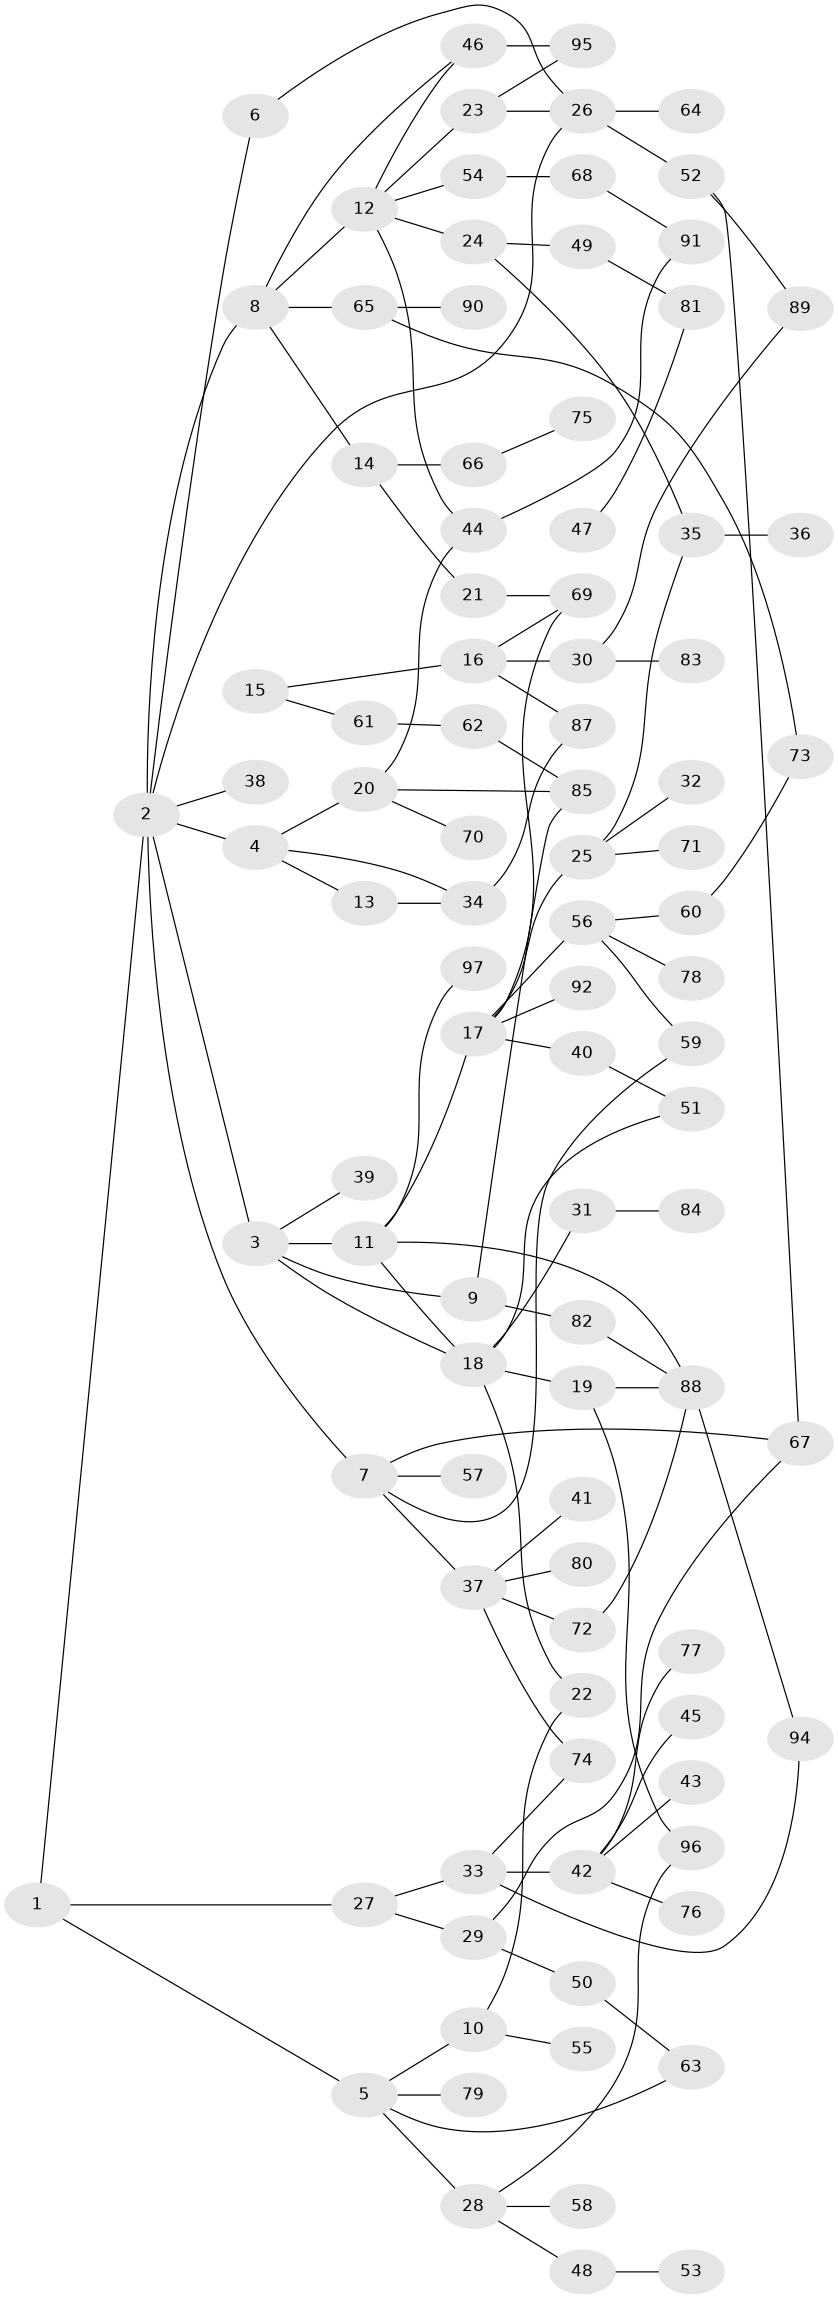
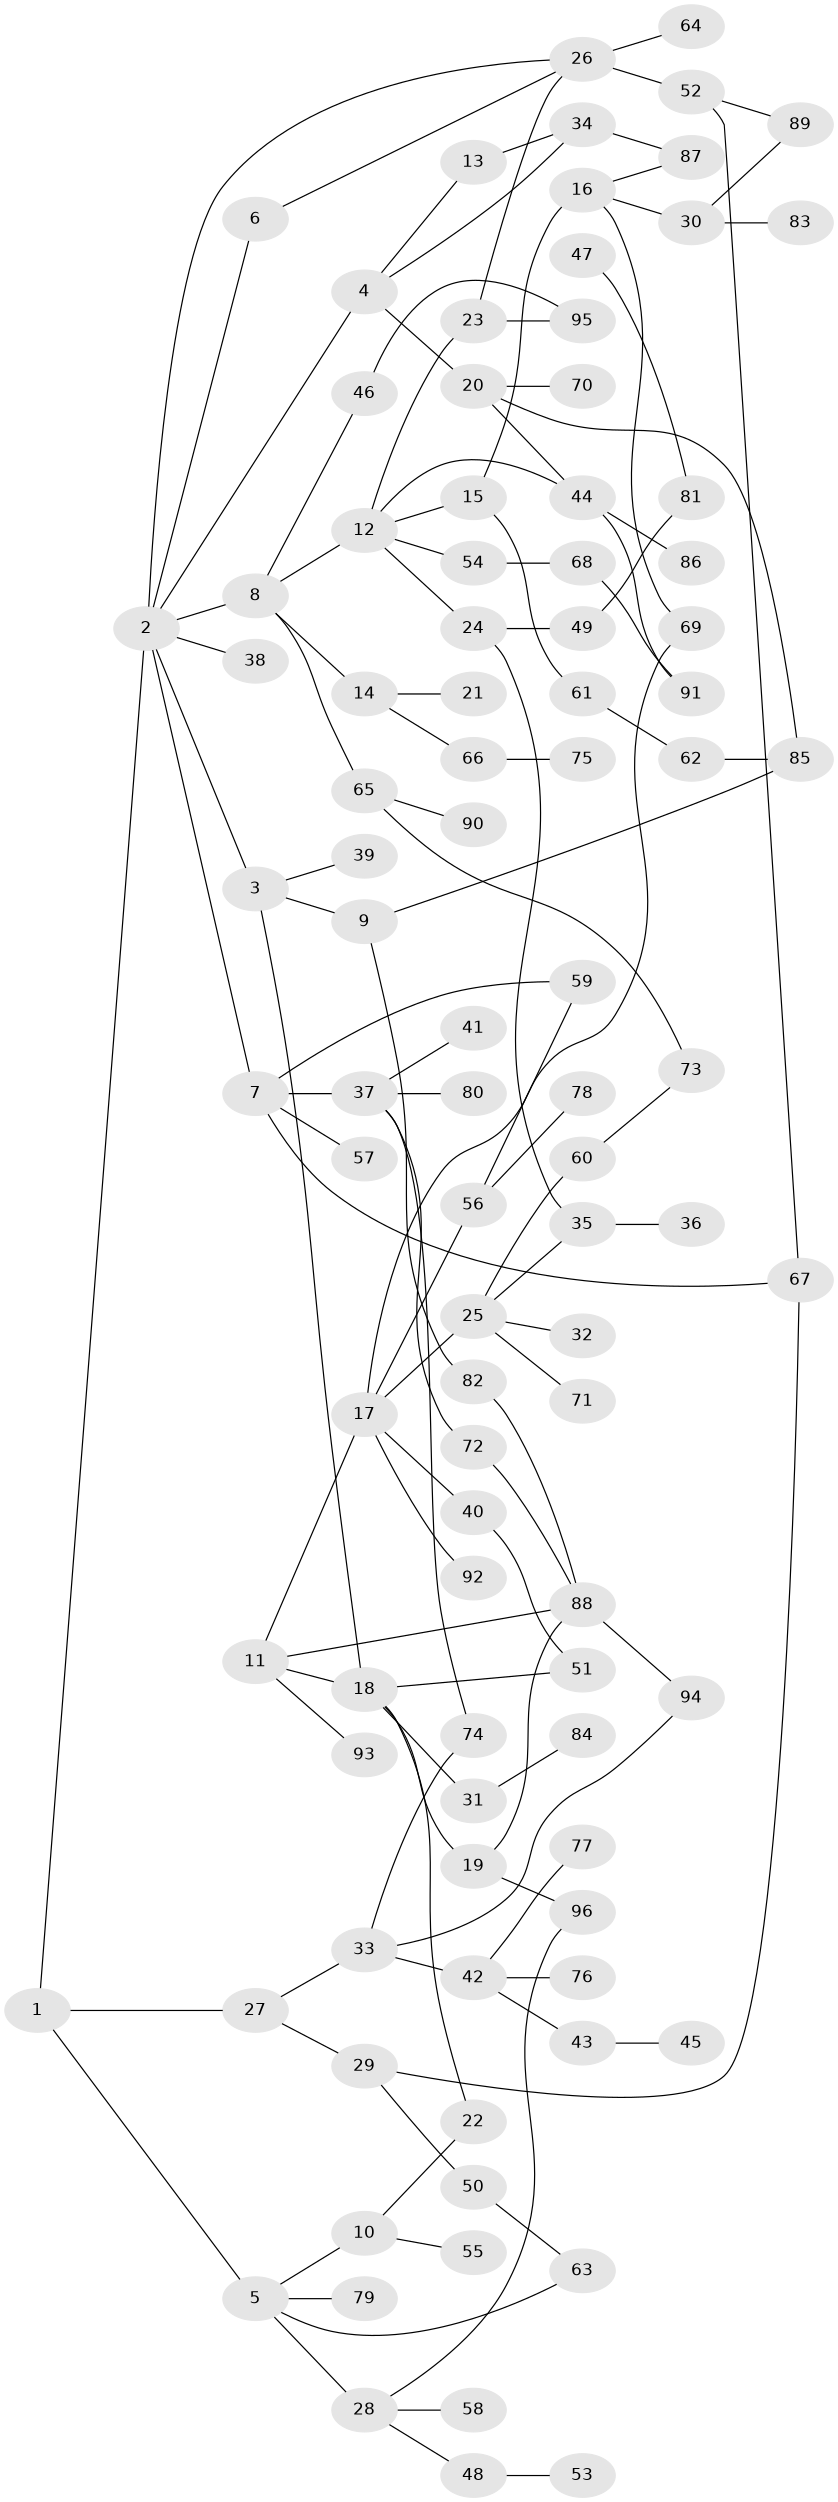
(411, 123) -> (419, 514)
none -> (692, 563)
(528, 596) -> none
(637, 918) -> (521, 1234)
(474, 969) -> (365, 1755)
(310, 1244) -> none
(649, 1765) -> (637, 2043)
